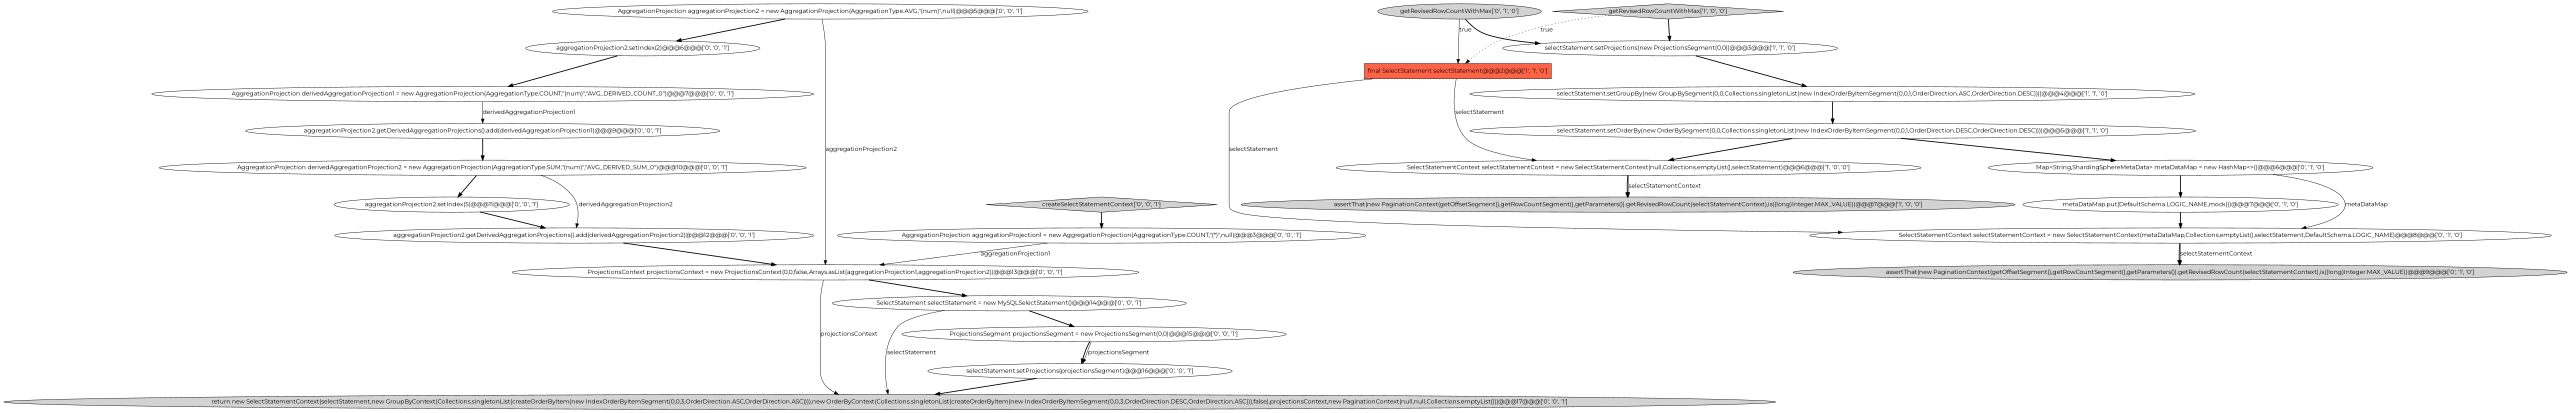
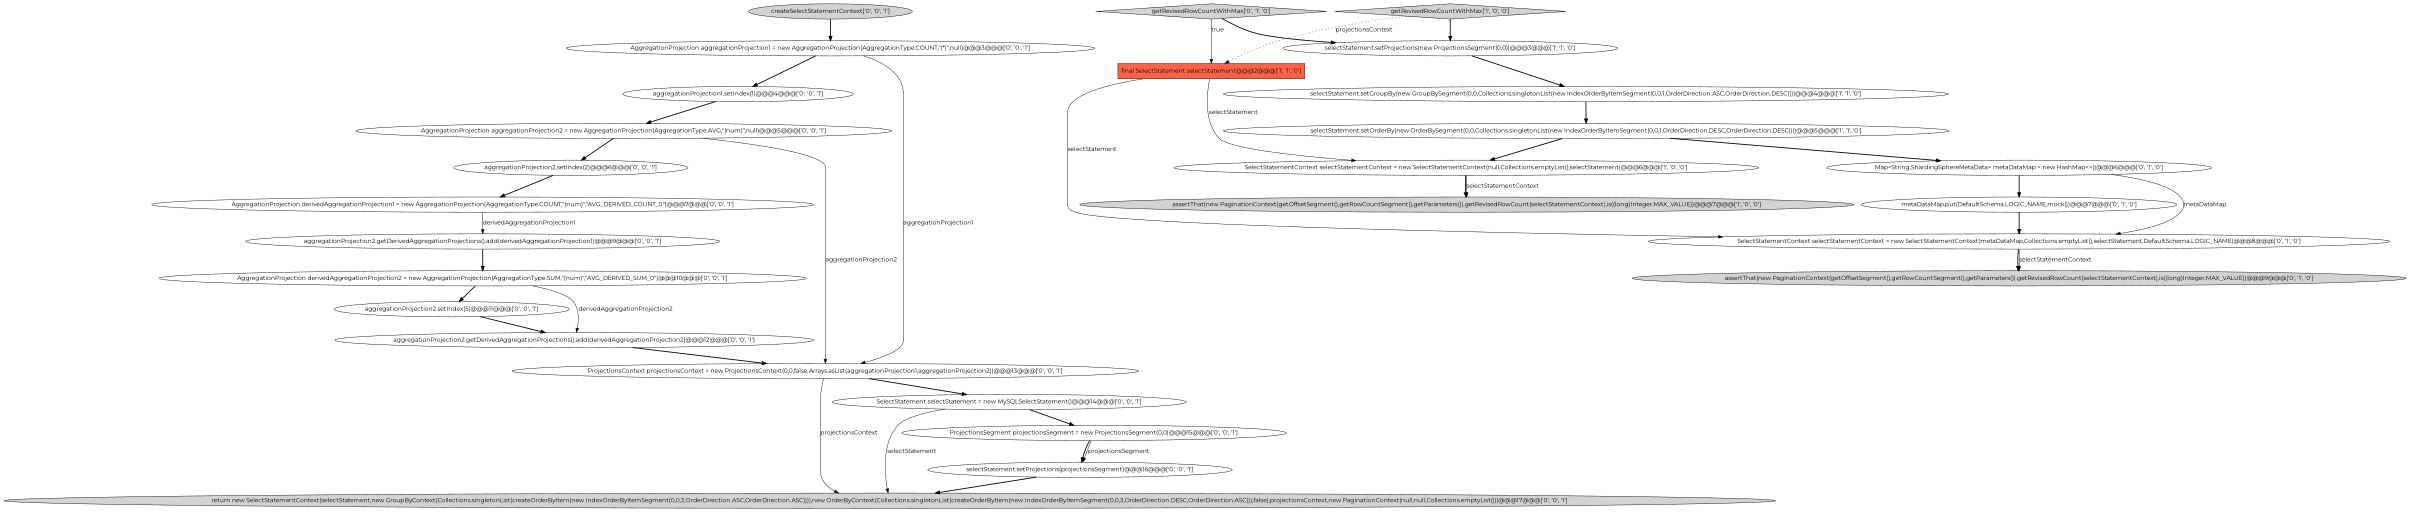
(1460, 11) -> (1211, 11)
(1547, 30) -> (1364, 30)
none -> (738, 94)
(1102, 205) -> (830, 11)
